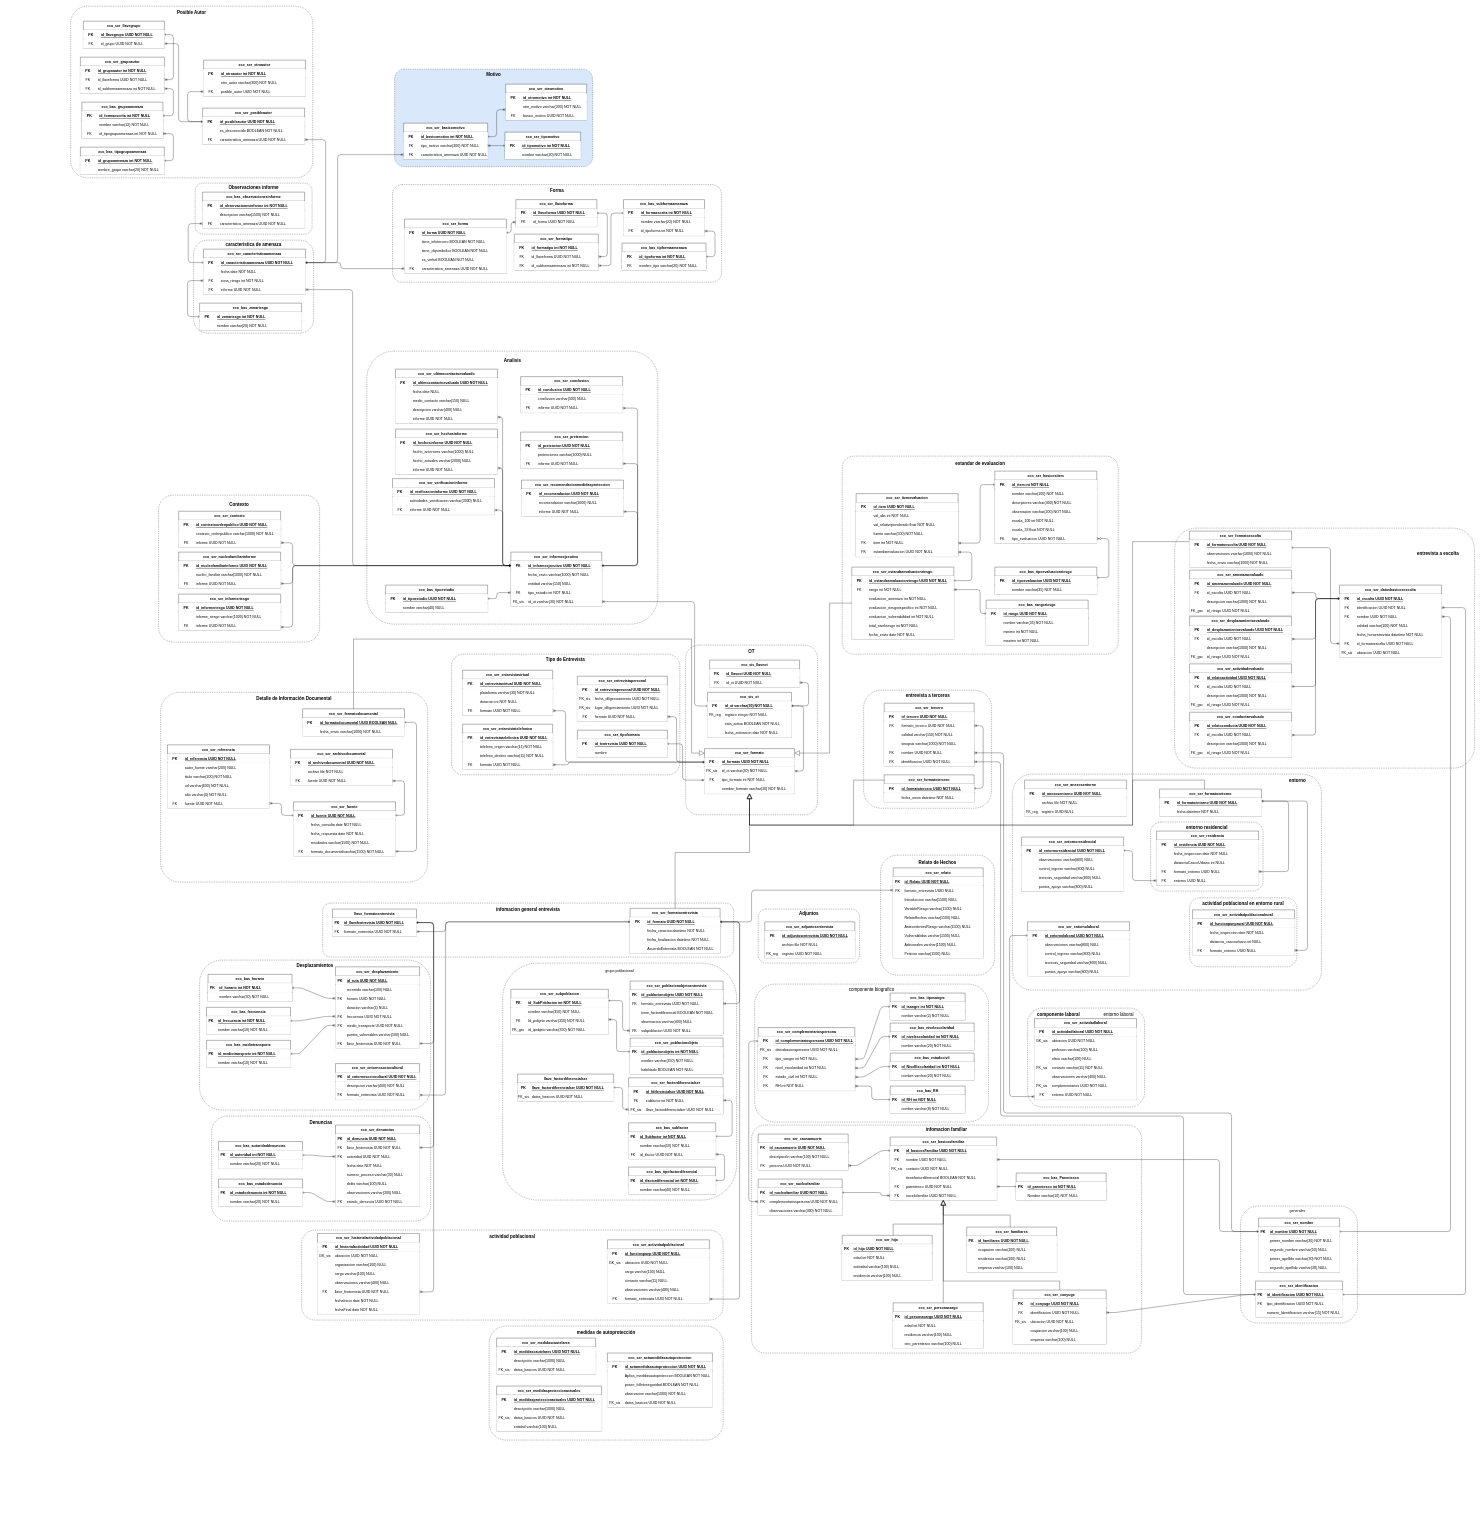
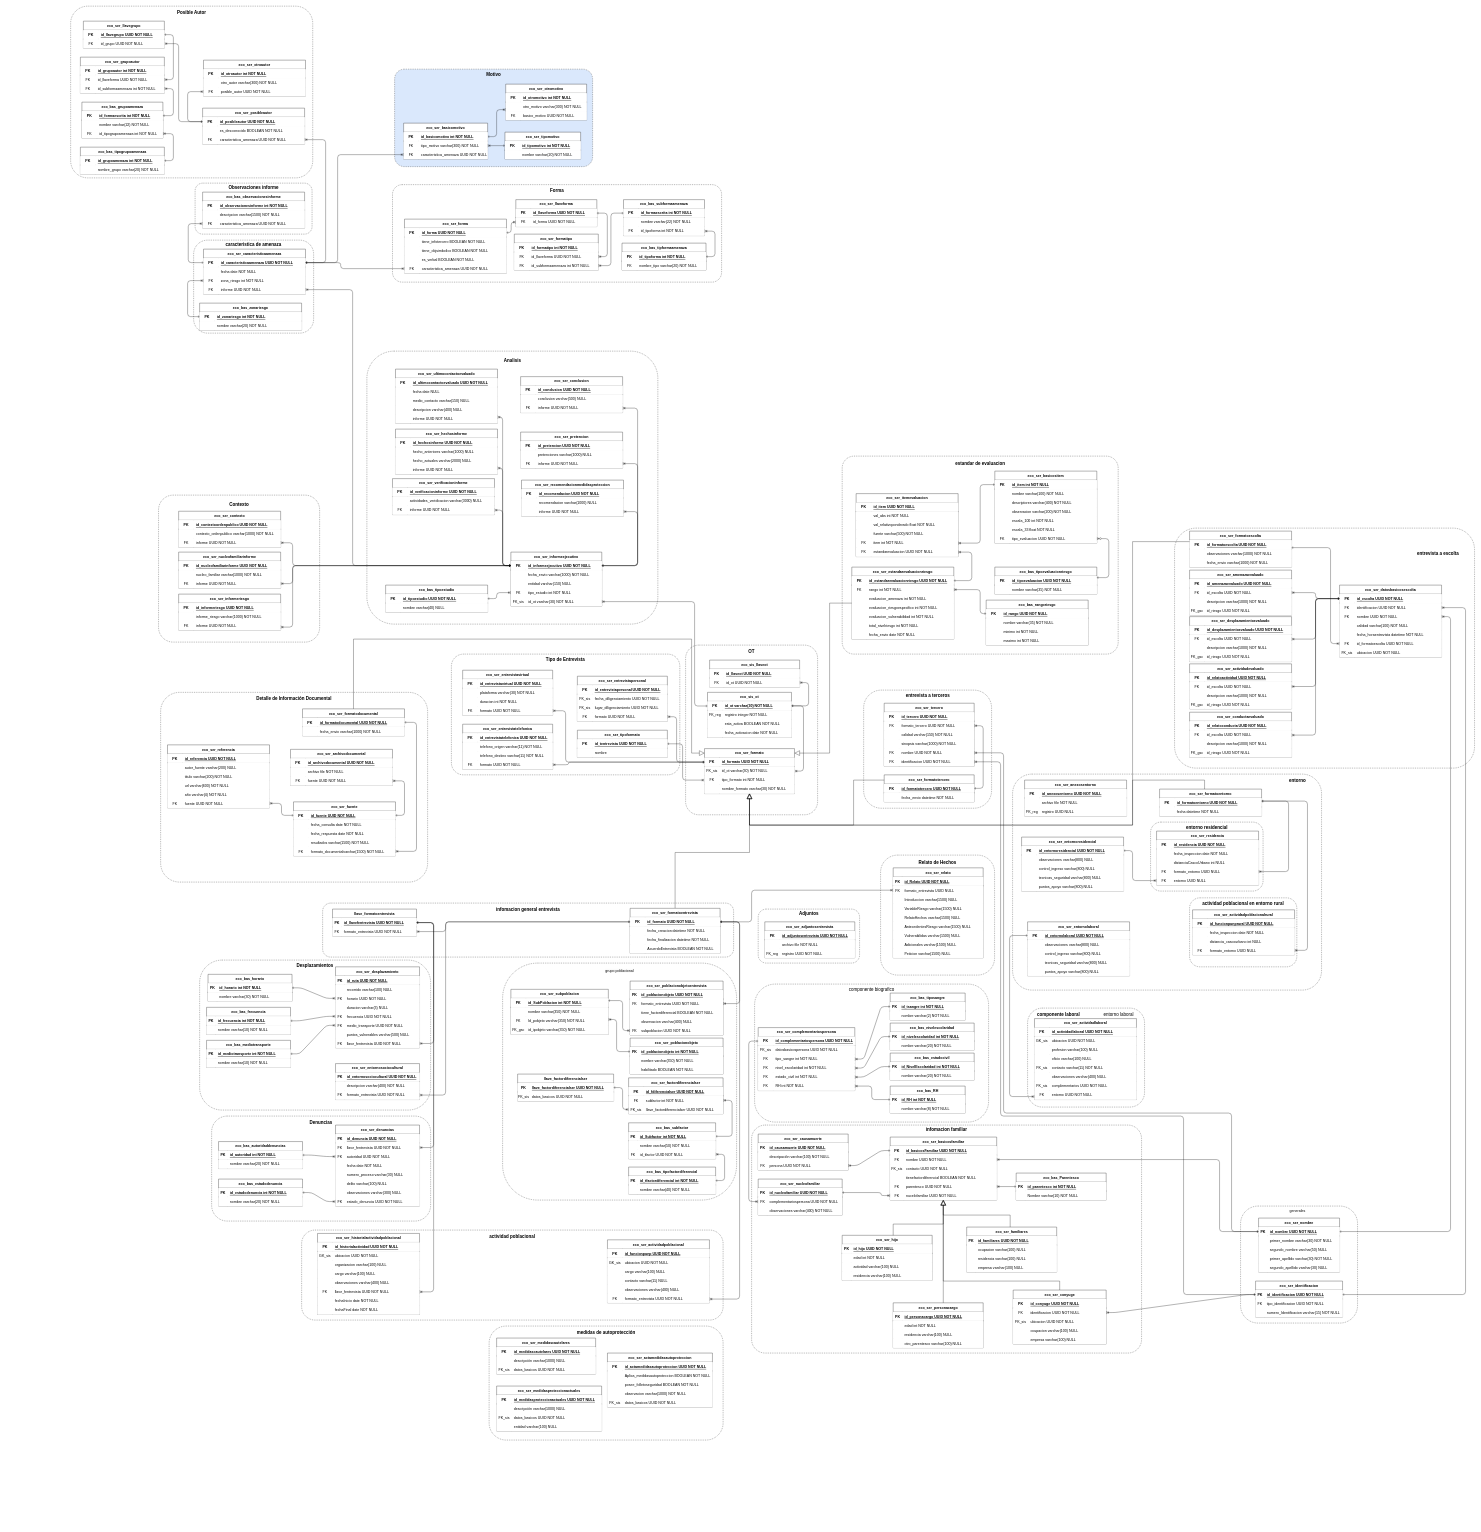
(356, 723) -> (352, 723)
